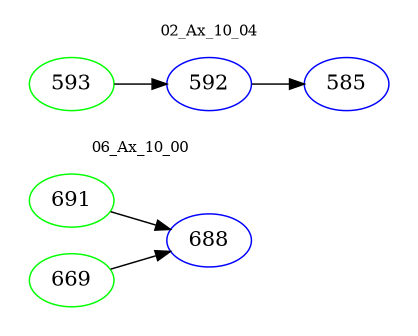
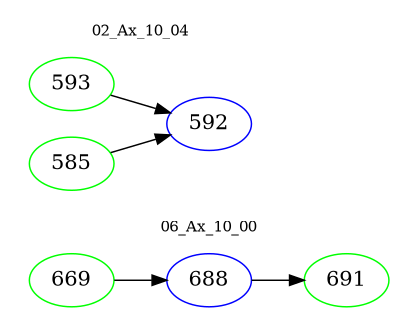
(271, 84) -> (133, 146)
(347, 84) -> (72, 164)
(133, 218) -> (271, 280)
